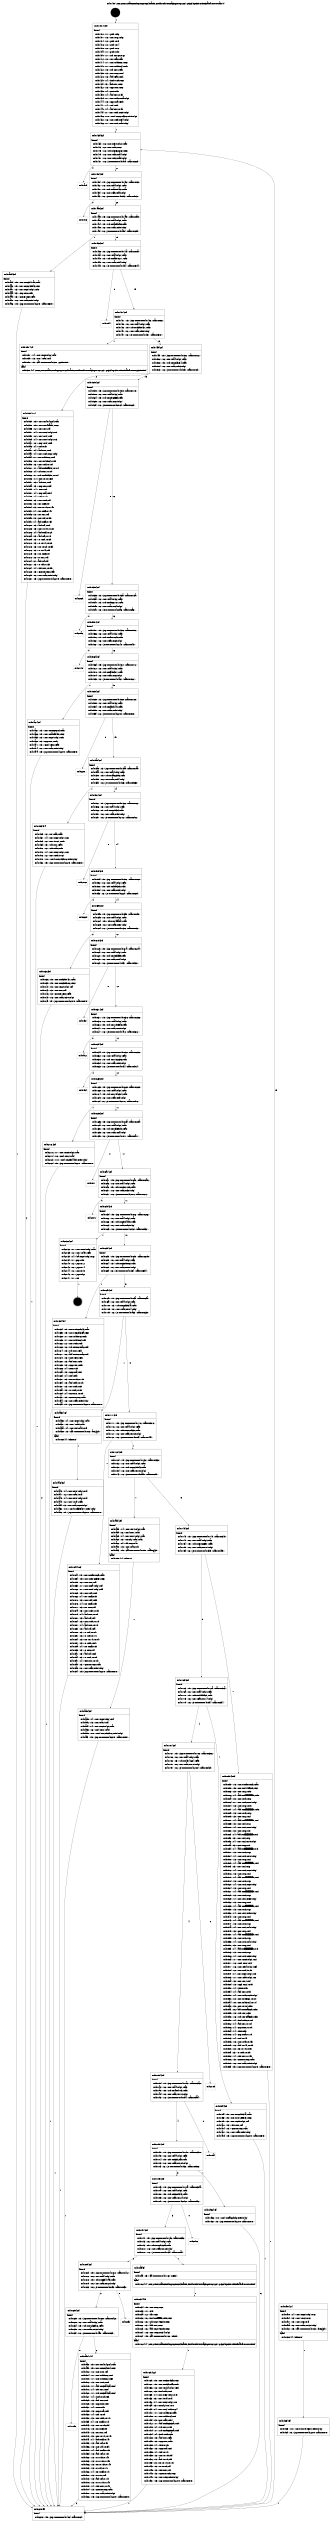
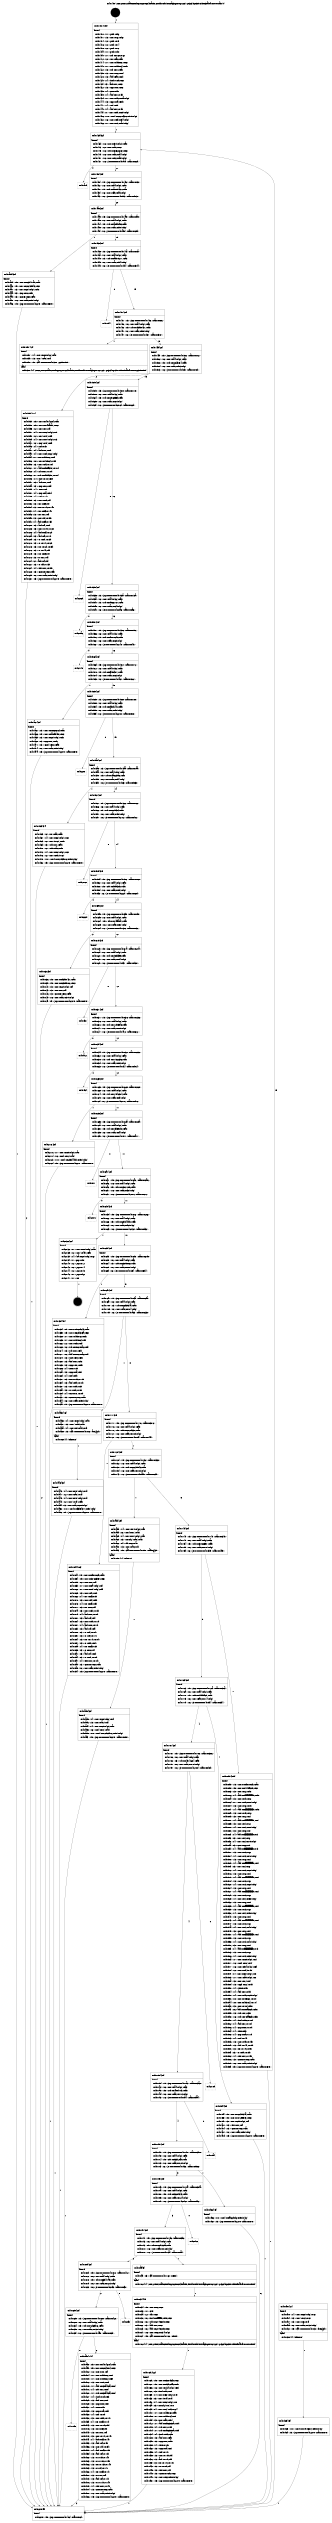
(83, 220) -> none
